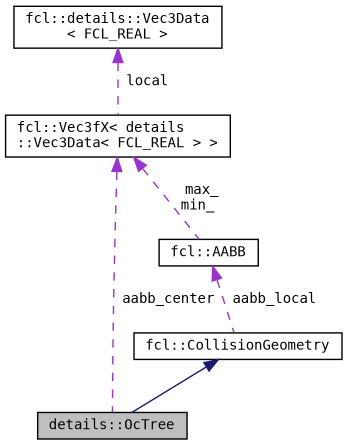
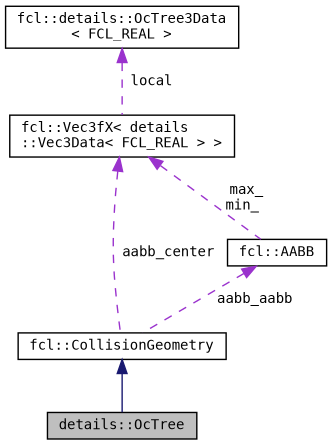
(118, 27) -> (122, 27)
(114, 292) -> (113, 252)
(271, 299) -> (251, 299)
